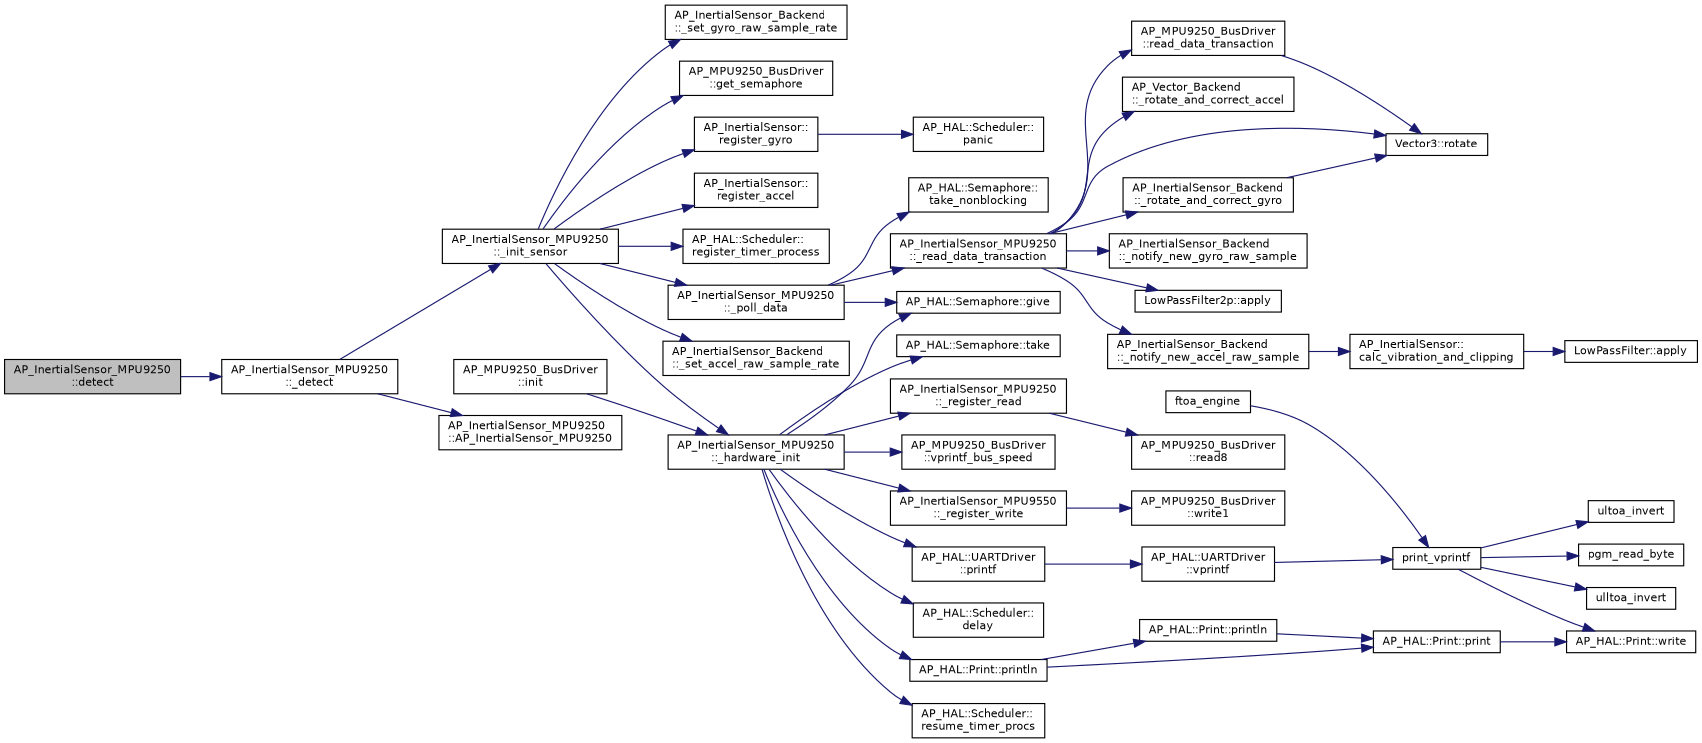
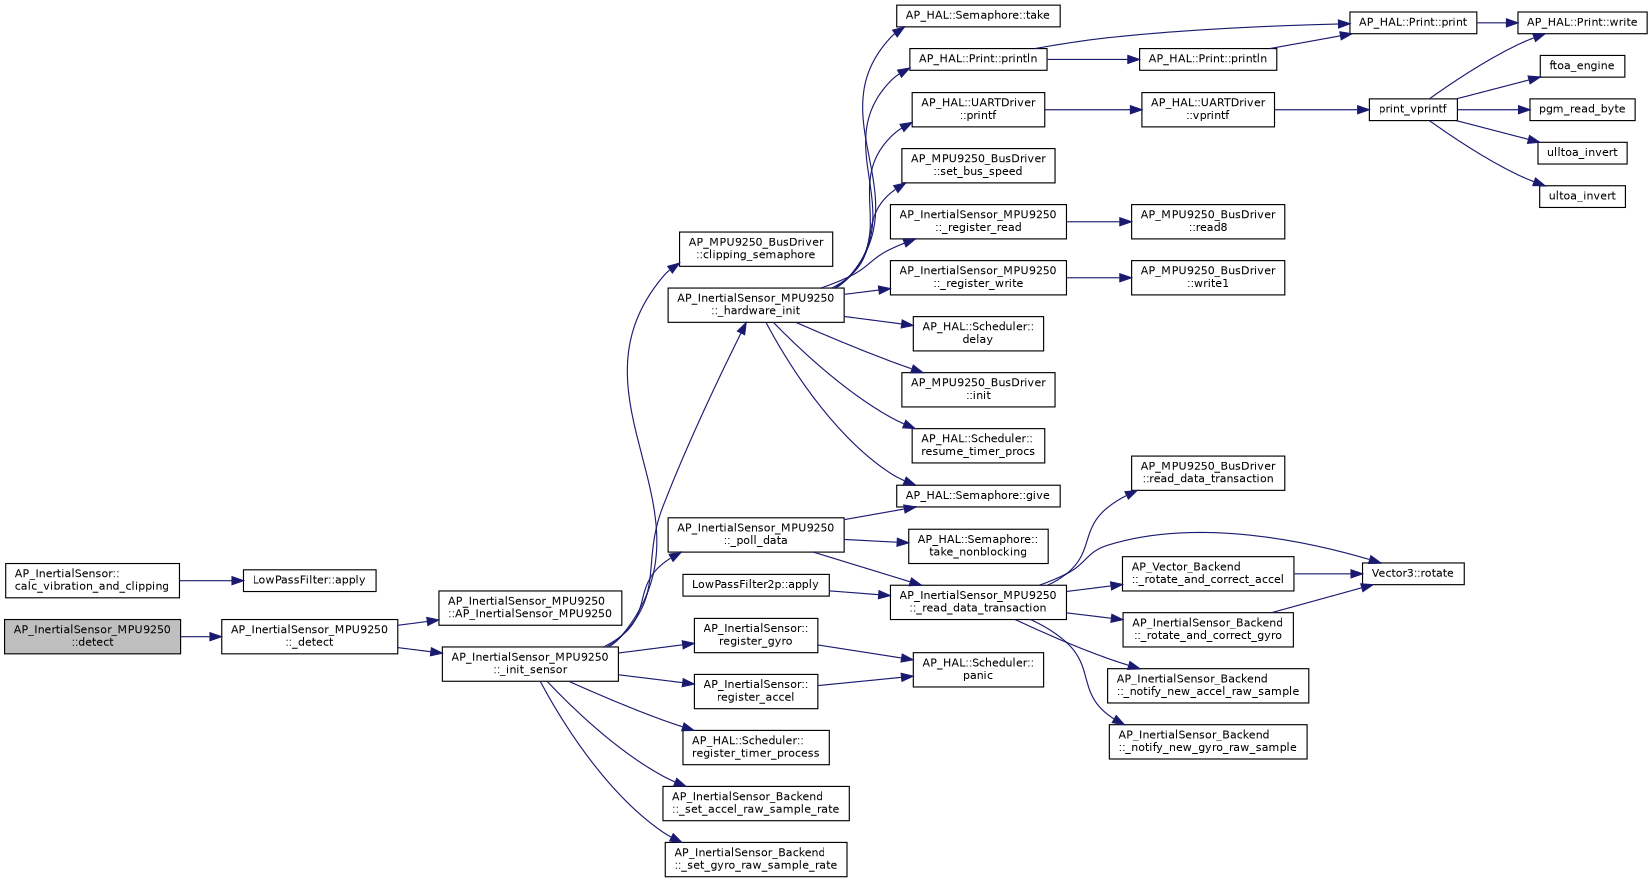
(756, 78) -> (756, 249)
(1349, 86) -> (1323, 574)
(1102, 278) -> (854, 593)
(1324, 351) -> none
(642, 412) -> (853, 347)
(978, 452) -> (978, 166)
(1349, 454) -> (1493, 89)
(978, 508) -> (978, 278)
none -> (860, 681)
